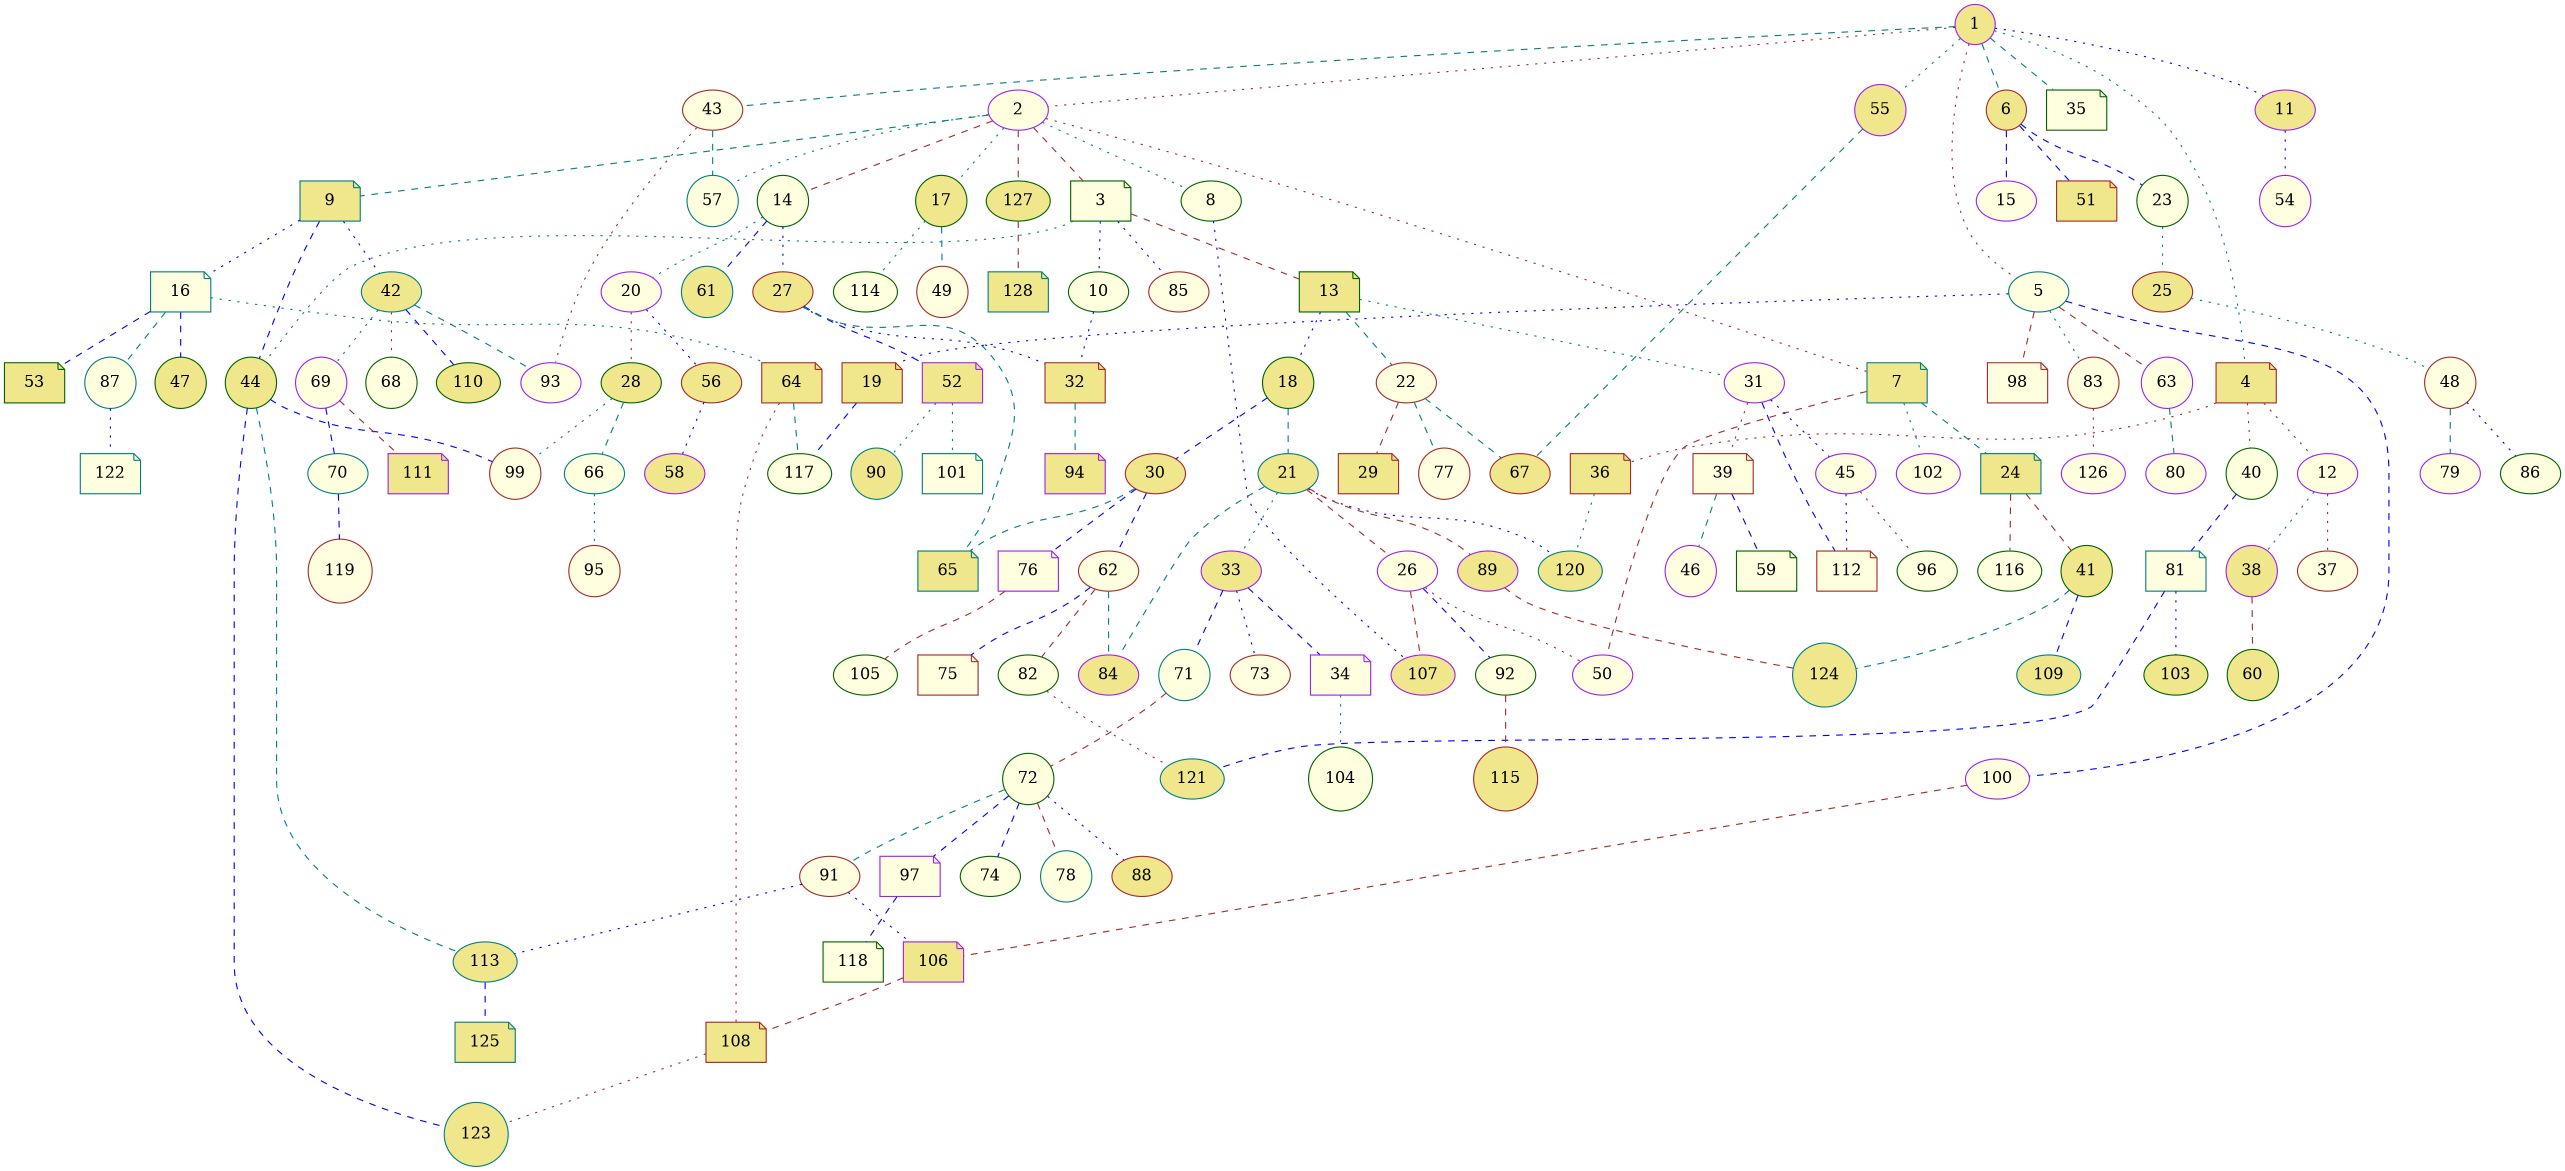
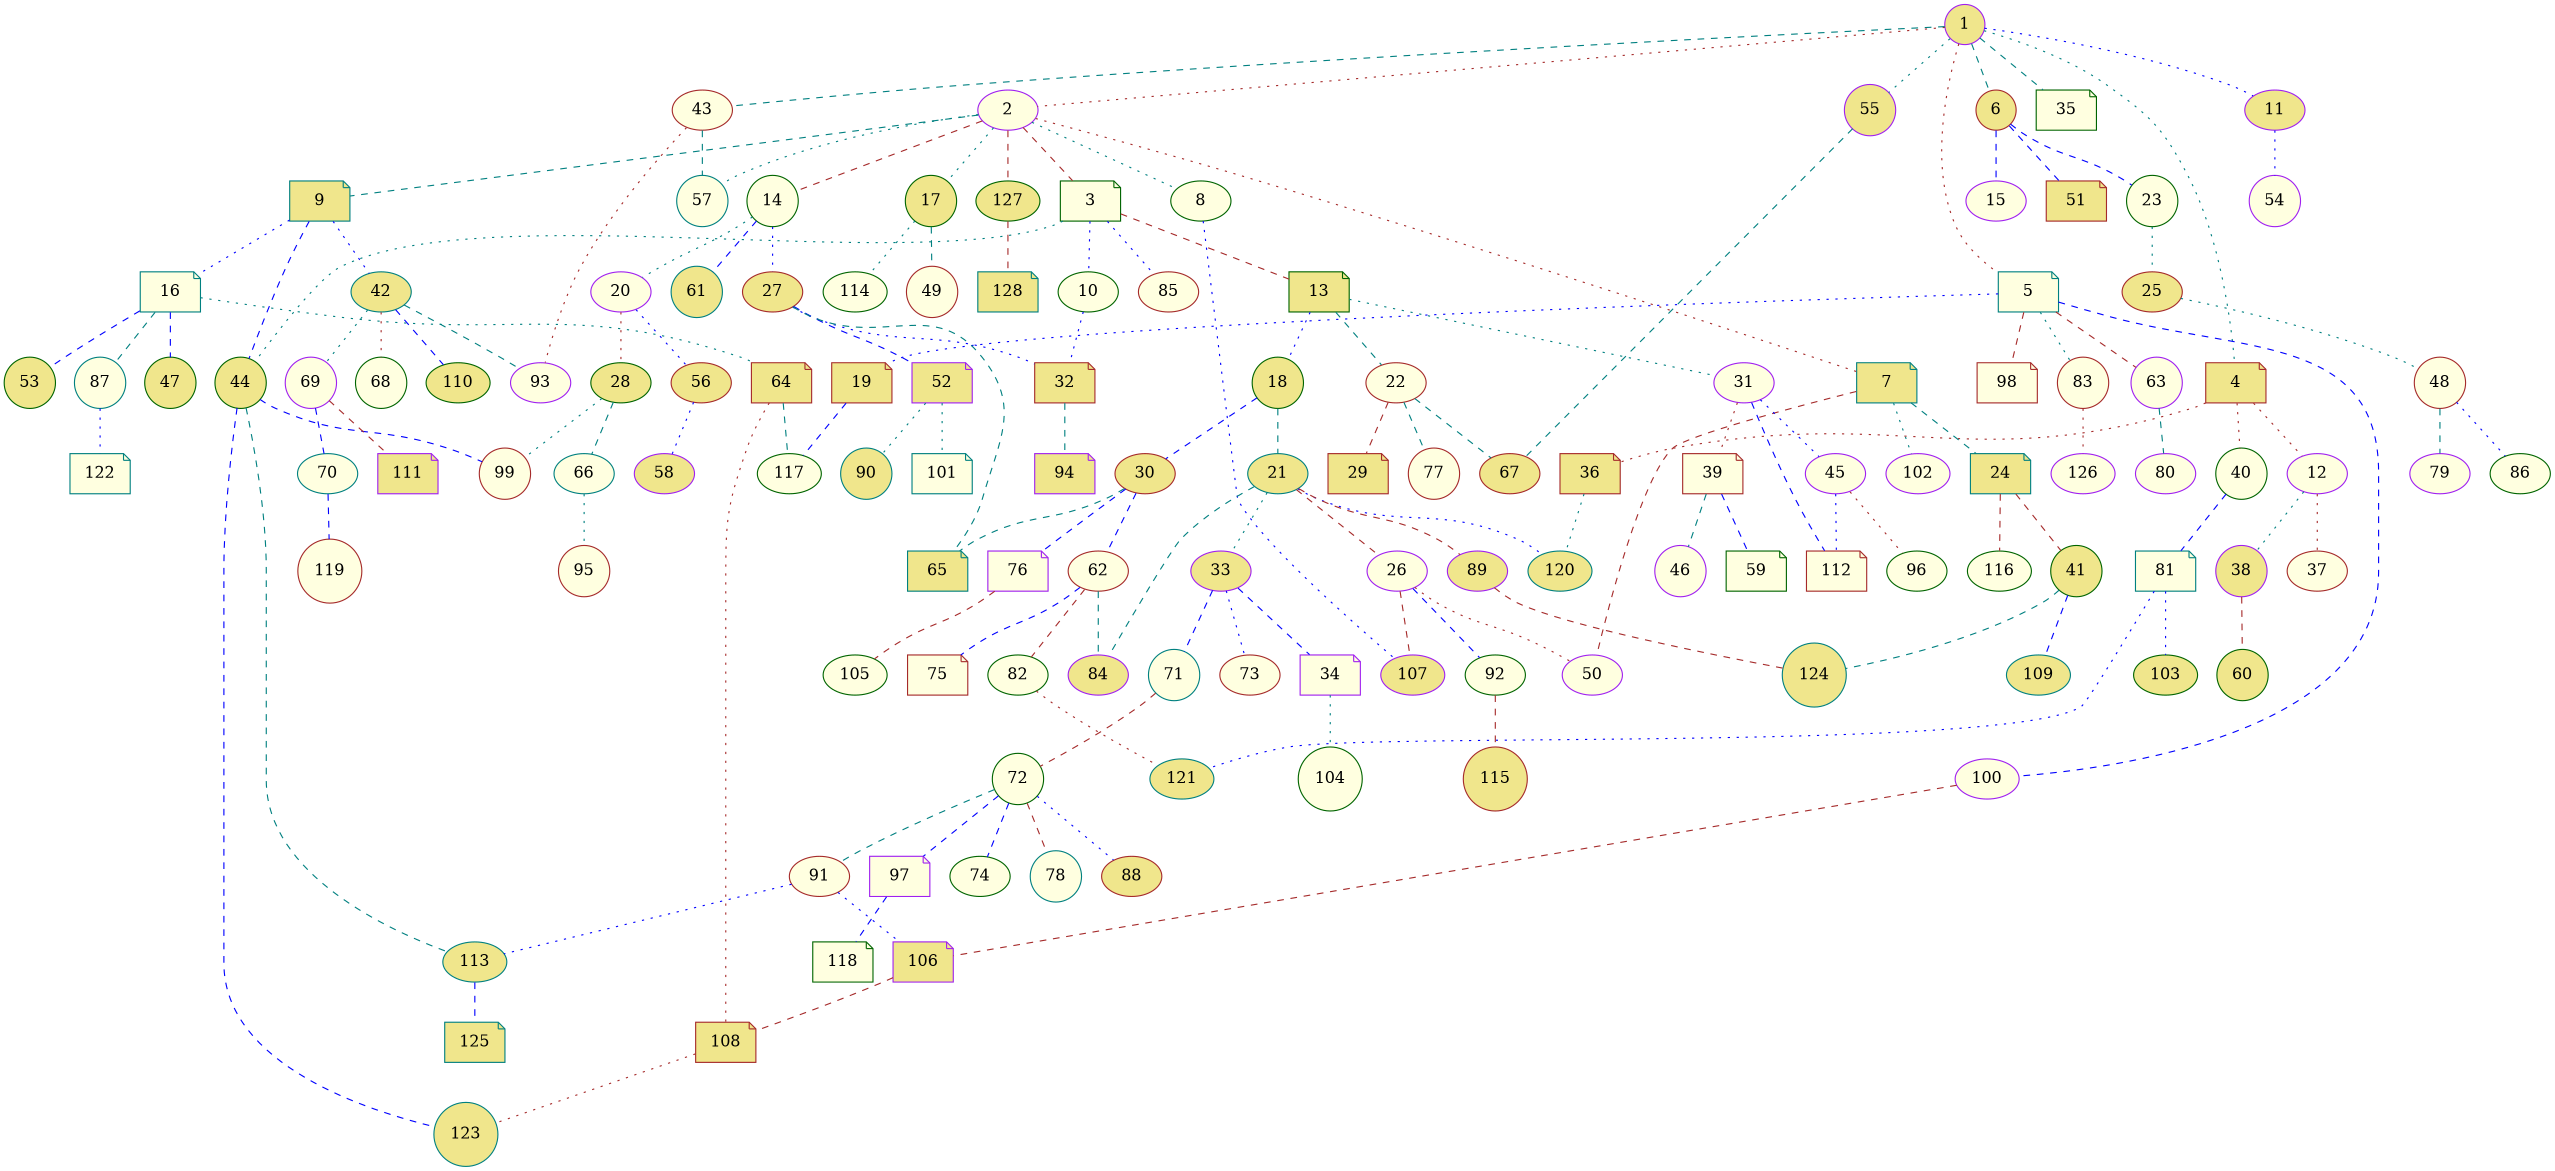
(2039, 292) -> (2028, 292)
(35, 383) -> (30, 383)
(1723, 738) -> (1713, 738)
